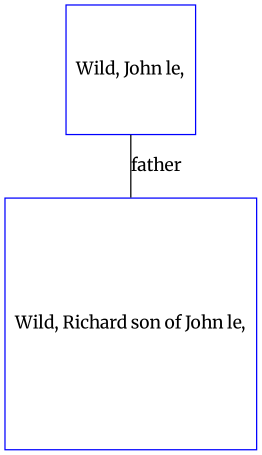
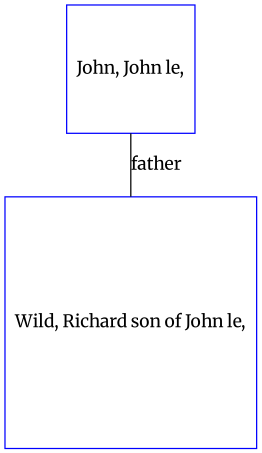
(131, 70) -> (131, 69)
